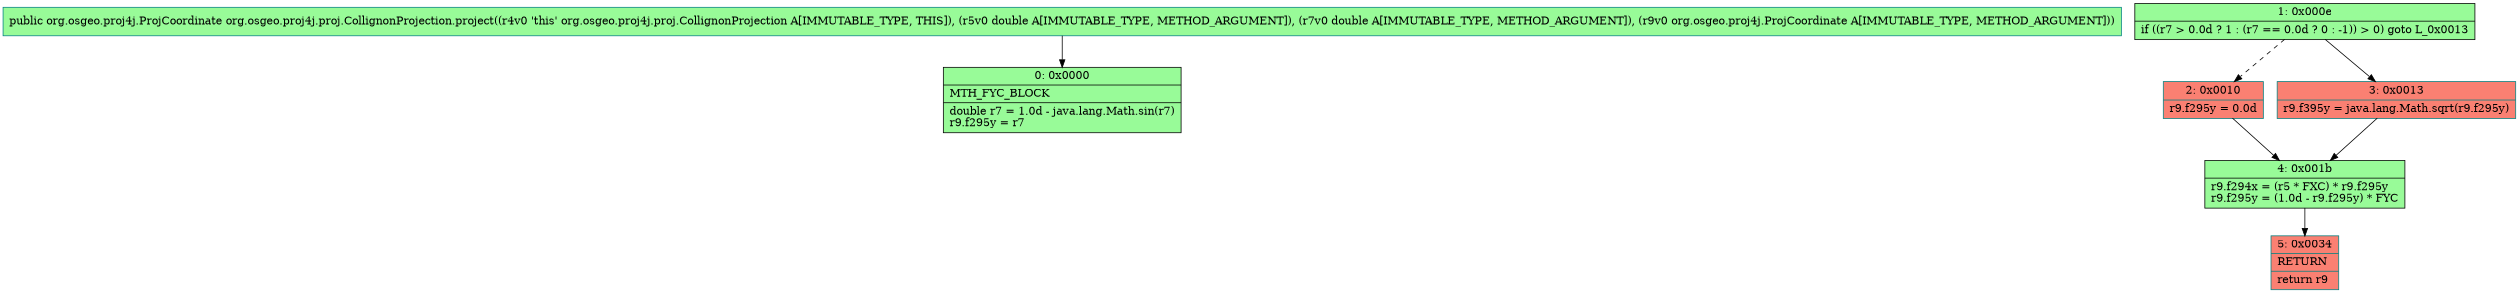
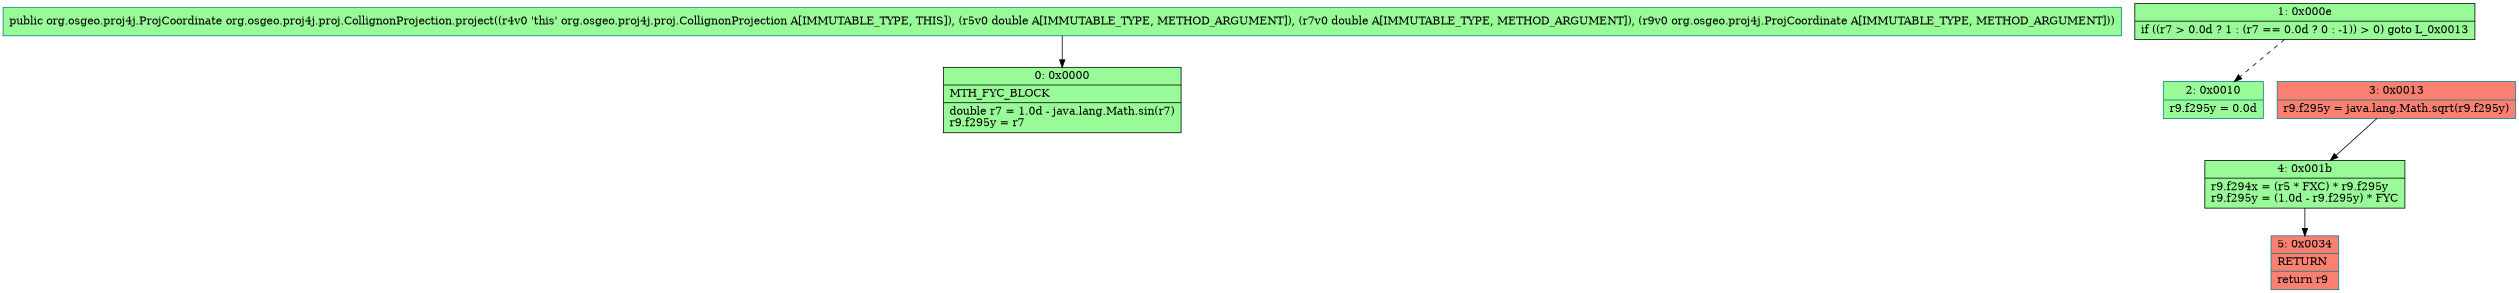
(2347, 58) -> none
(2213, 100) -> (2213, 100)
(2396, 109) -> (2396, 109)
(2253, 137) -> none
